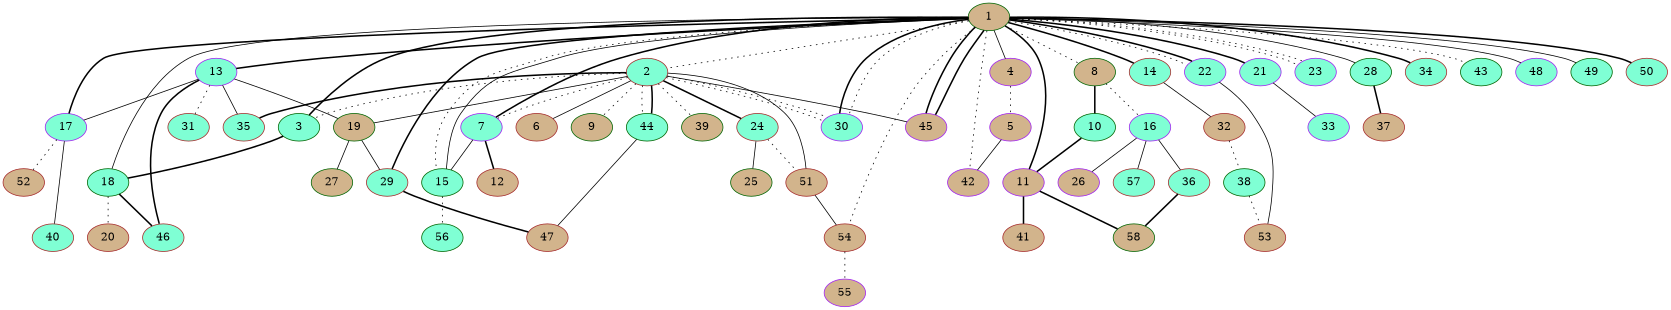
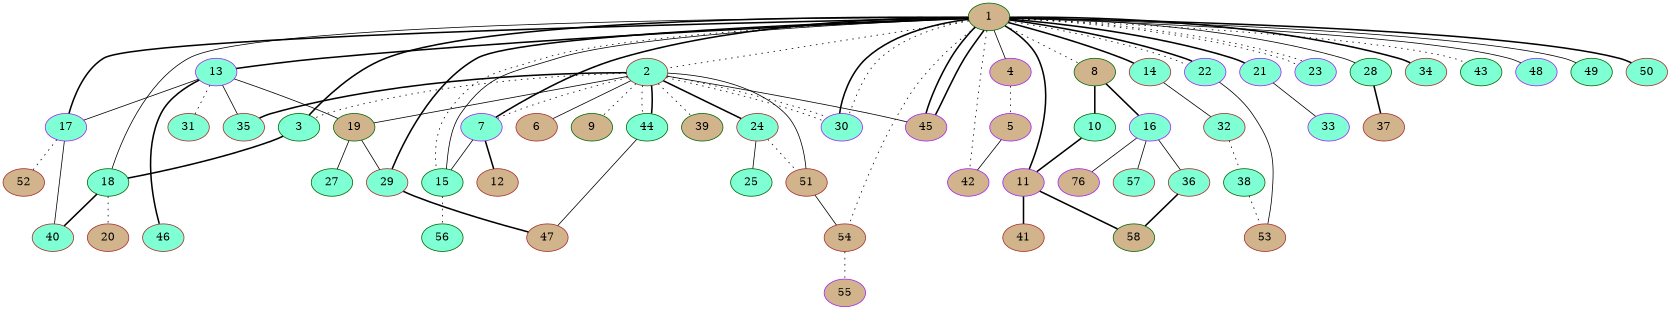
(1122, 100) -> (1122, 100)
(1224, 127) -> (1224, 127)
(332, 182) -> (332, 182)
(751, 182) -> (751, 182)
(1079, 182) -> (1079, 182)
(136, 210) -> (81, 210)
